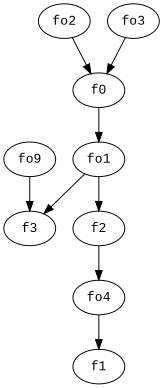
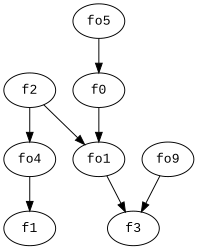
(64, 21) -> (99, 21)
(133, 21) -> none
(99, 189) -> (61, 121)
